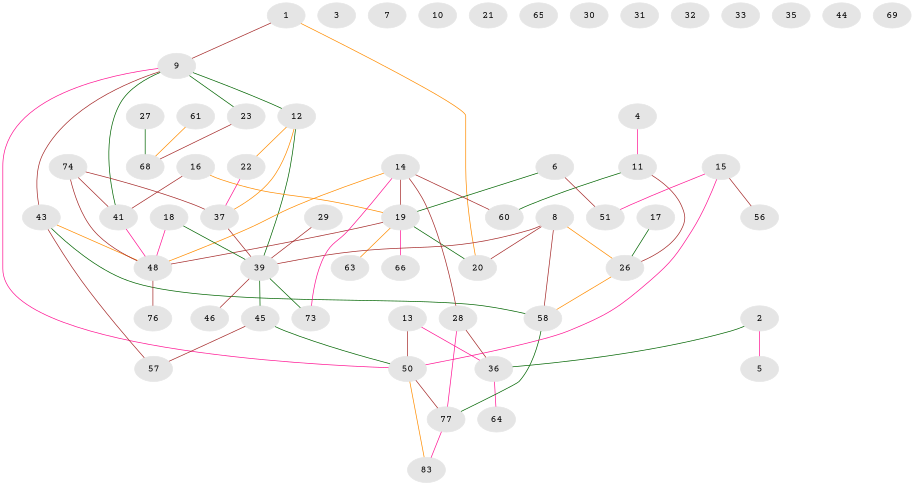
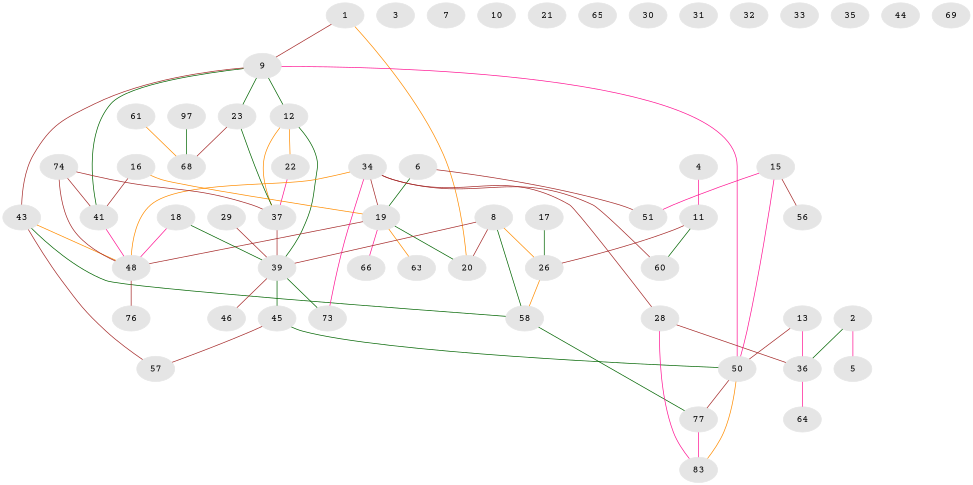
(145, 116) -> (187, 116)
none -> (255, 167)
(400, 167) -> (368, 167)
(549, 268) -> (509, 268)
(452, 369) -> (663, 391)
